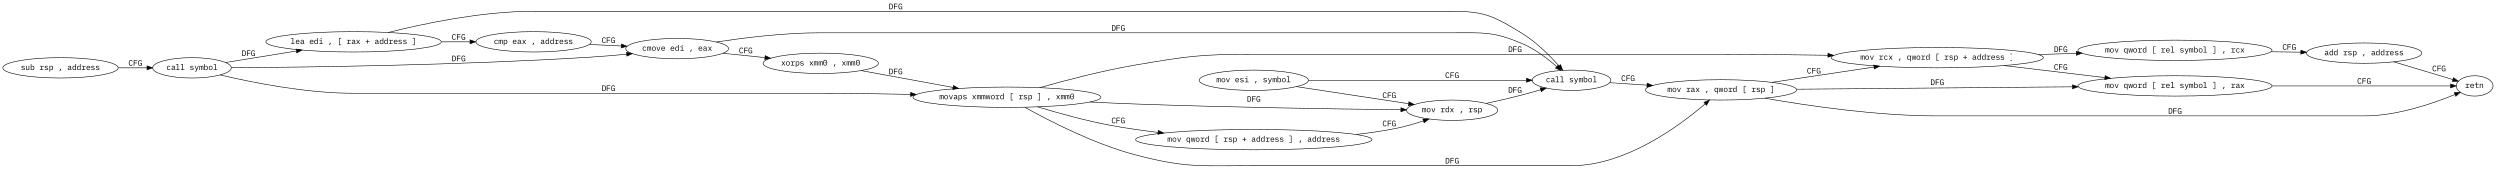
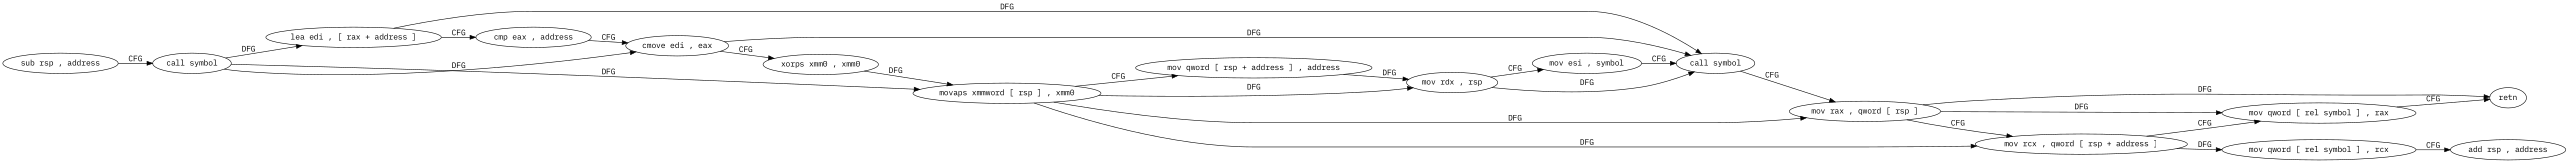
(2423, 71) -> none
(1353, 95) -> (1514, 74)
(1389, 124) -> (1389, 73)
